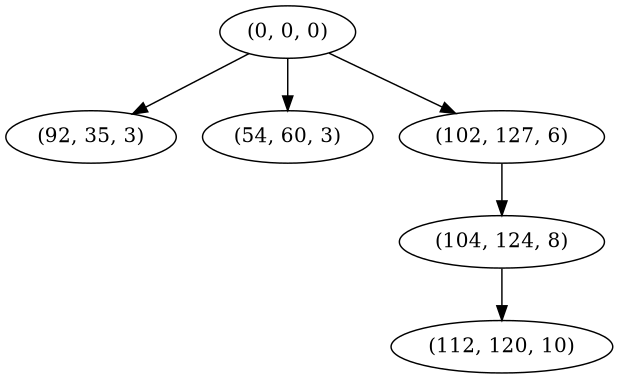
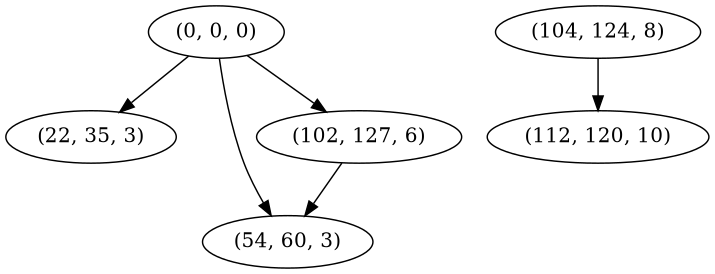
(91, 137) -> (91, 137)
(502, 182) -> (328, 183)
